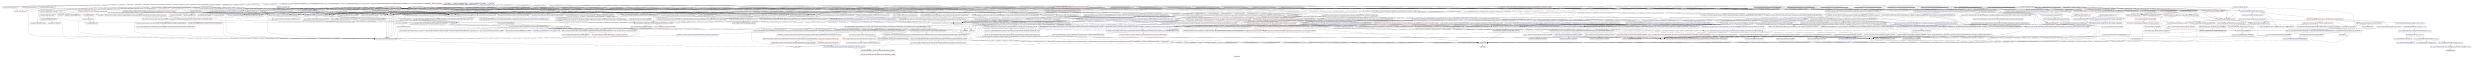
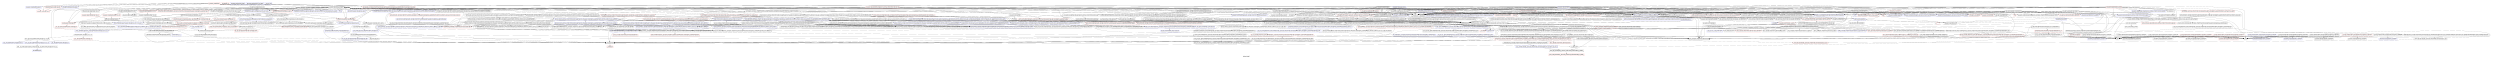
none -> (2075, 35)
